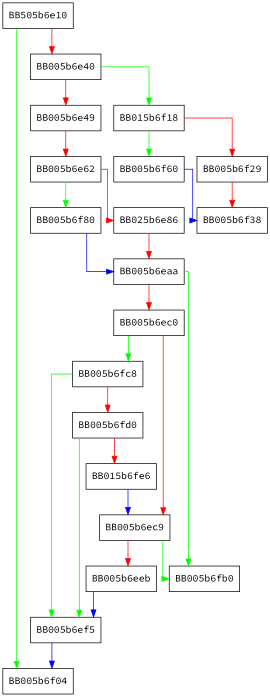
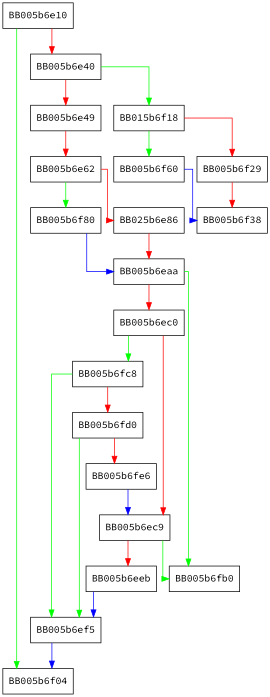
(38, 16) -> (38, 16)
(121, 476) -> (121, 476)
